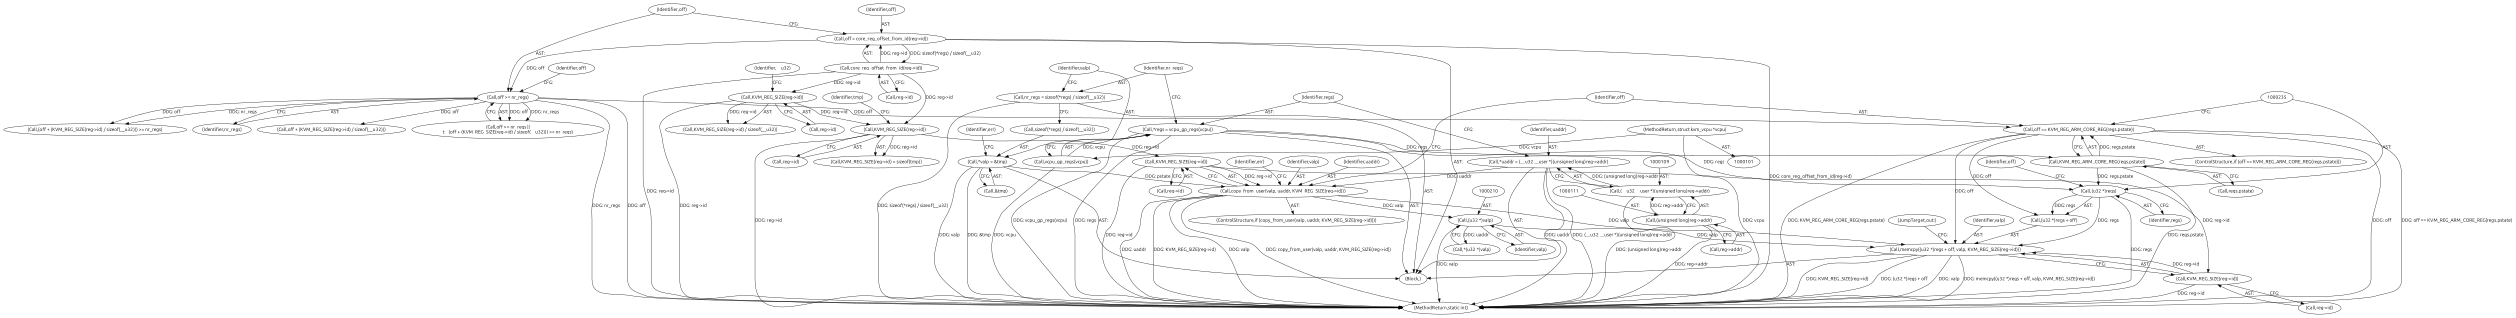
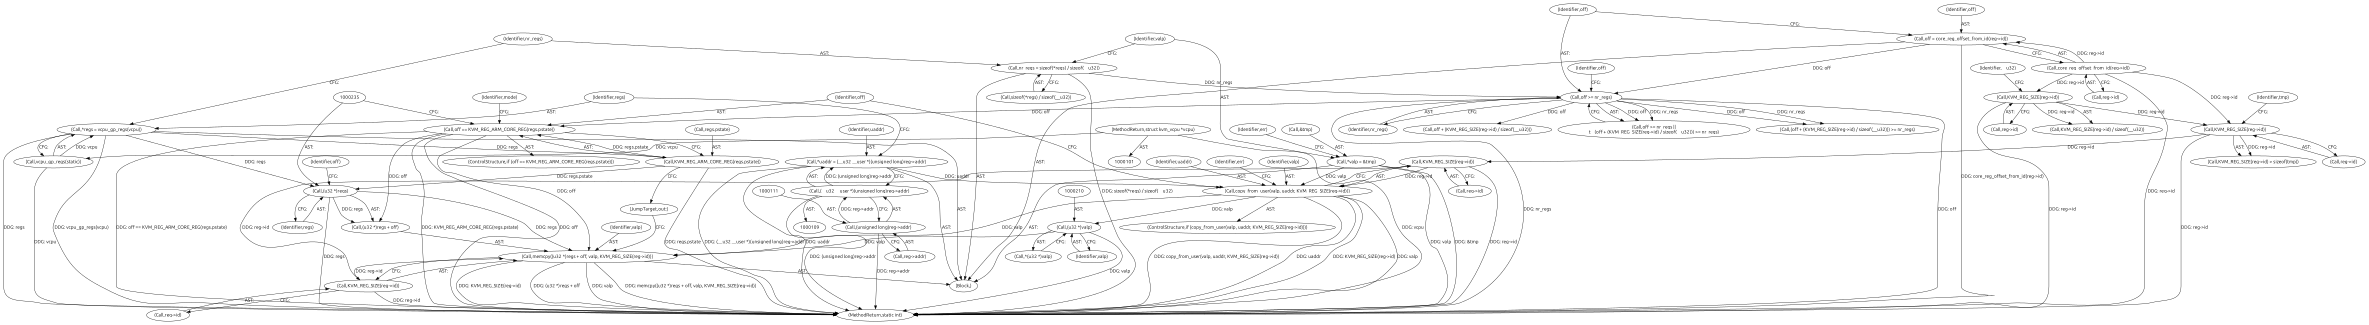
(946, 54) -> (2038, 54)
none -> (1323, 92)
none -> (499, 97)
(1021, 144) -> (1034, 83)
(1062, 162) -> (53, 162)
(2204, 171) -> (662, 179)
(980, 176) -> none
(1660, 176) -> (806, 204)
(1158, 177) -> (1336, 177)
(1476, 235) -> (1042, 242)
